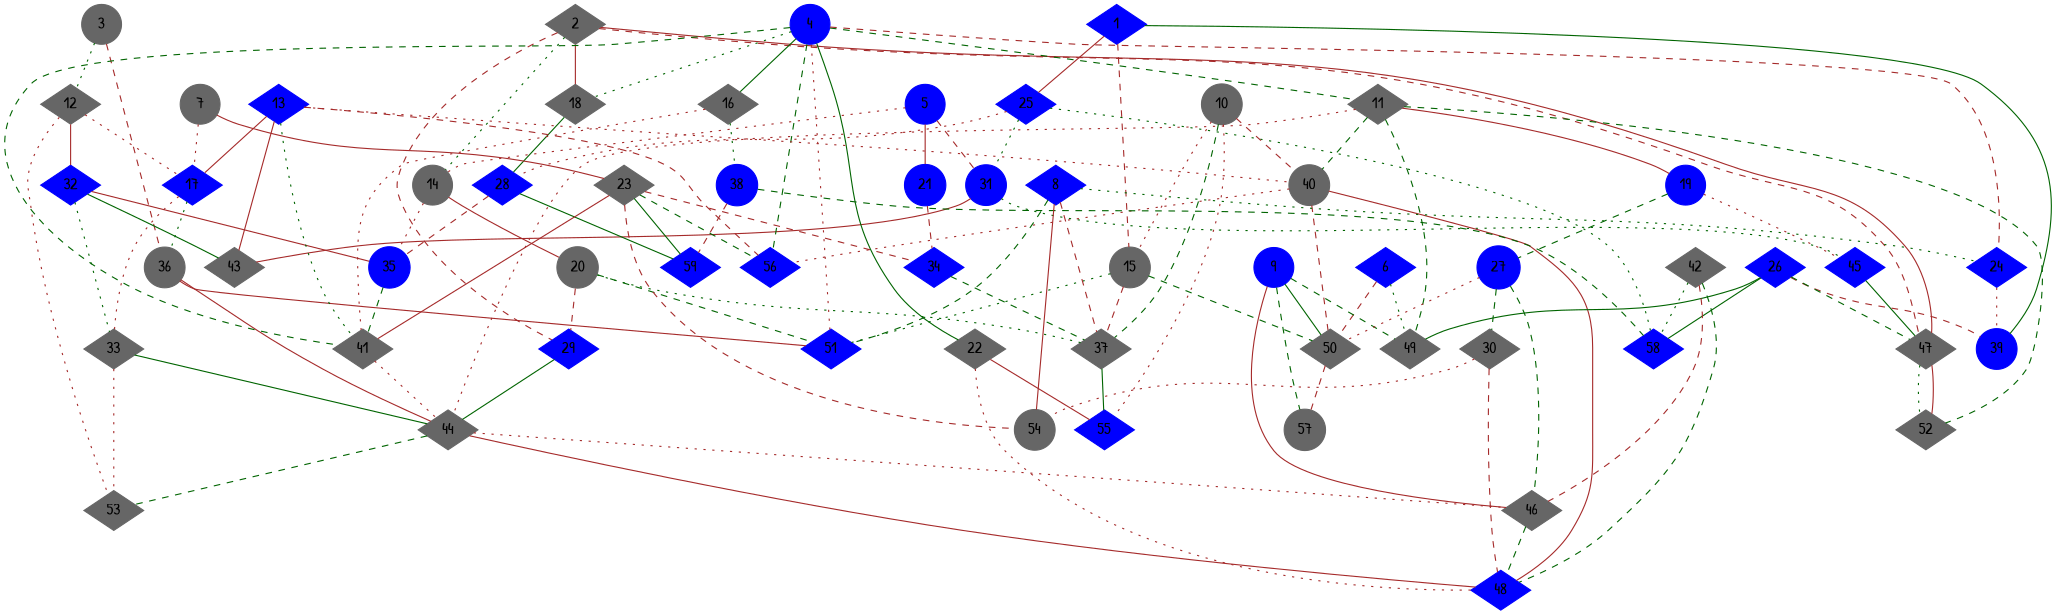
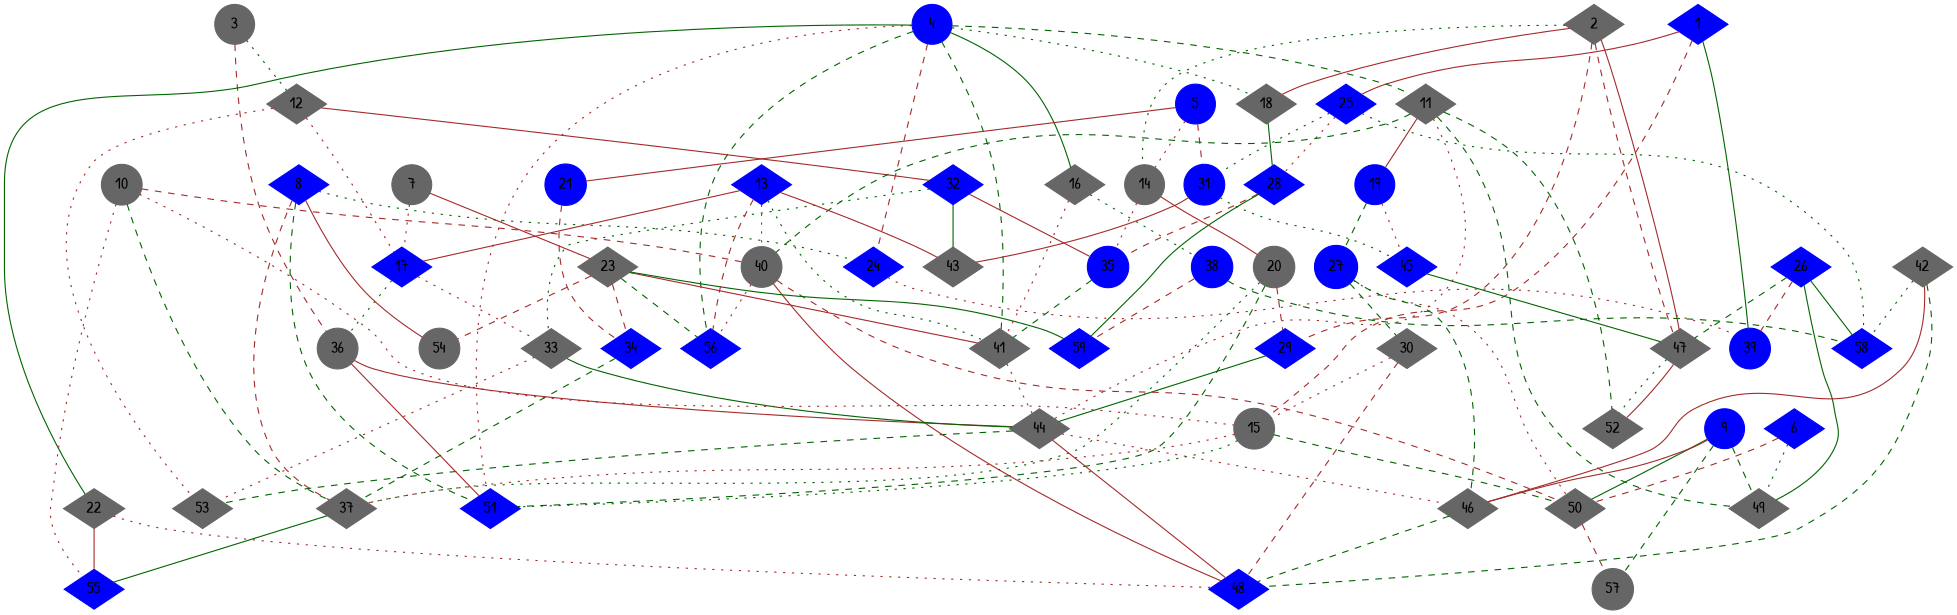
(1115, 310) -> (801, 469)
(1262, 385) -> (1331, 387)
(1661, 416) -> (1729, 397)
